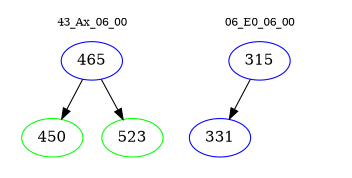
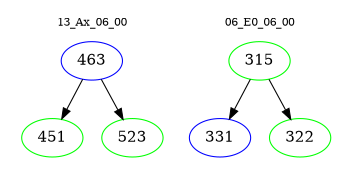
(92, 23) -> (92, 23)
(92, 61) -> (92, 61)
(260, 61) -> (260, 61)
(52, 138) -> (52, 138)
none -> (300, 138)
